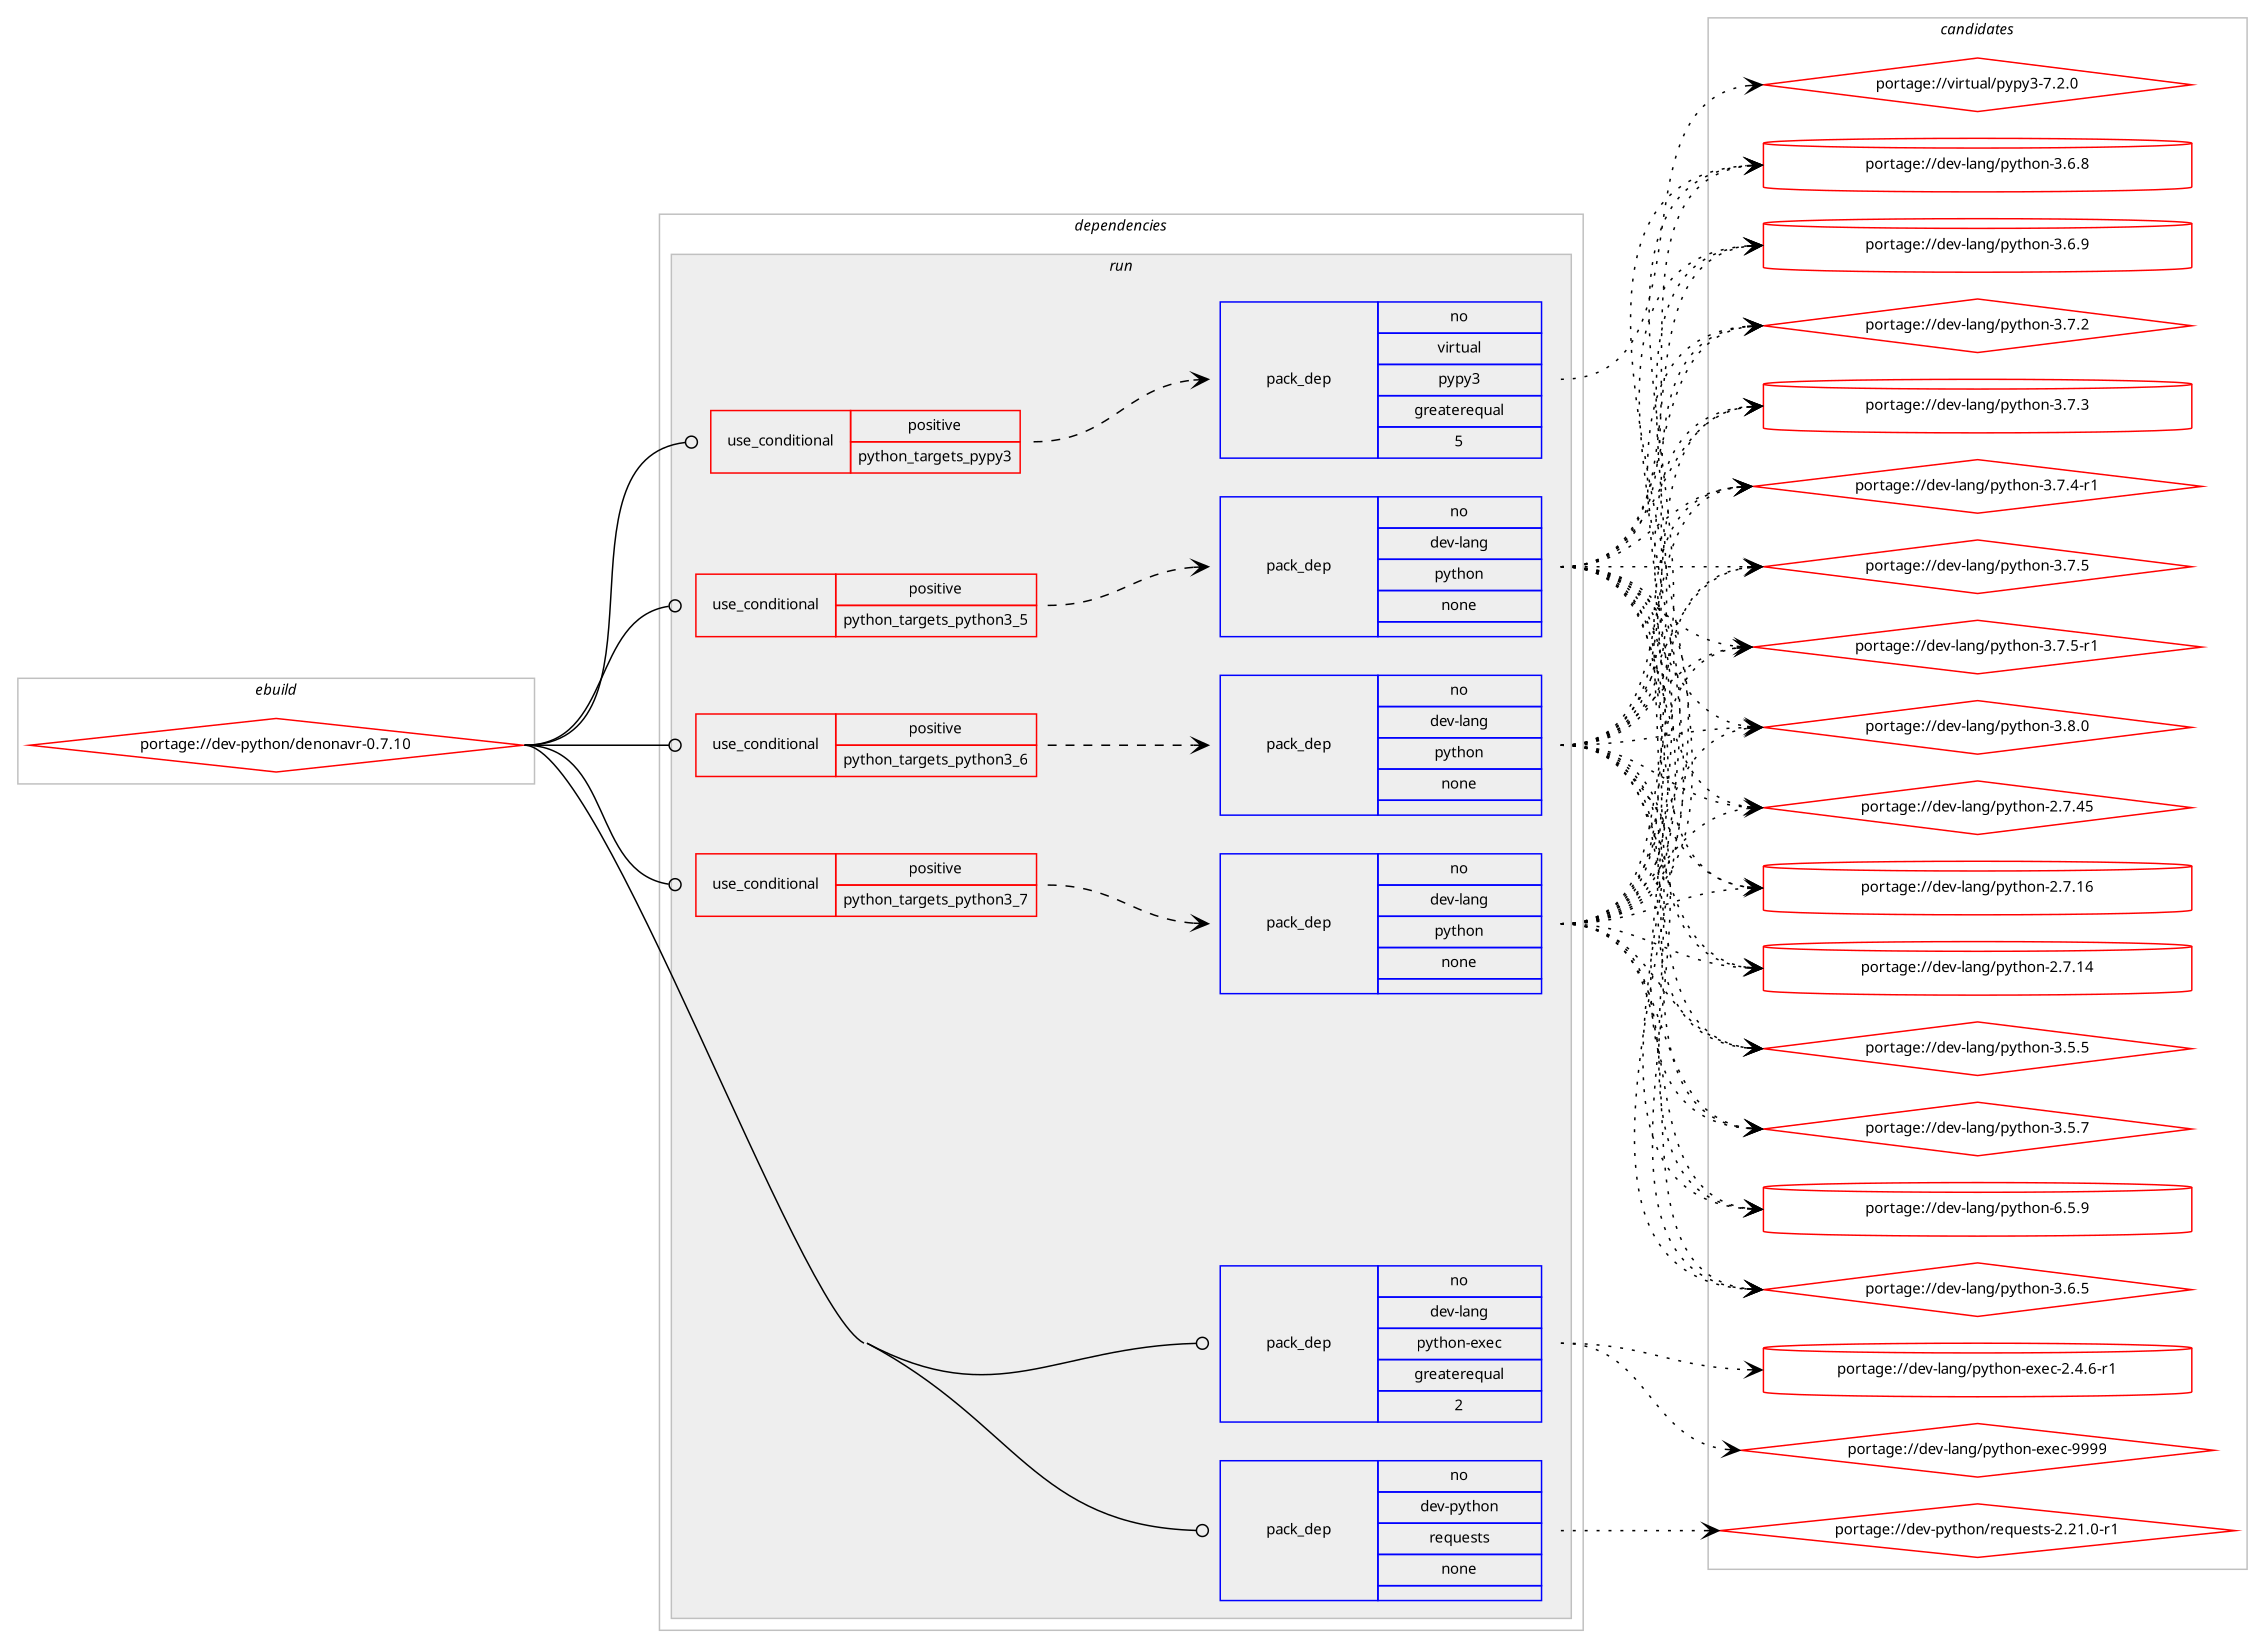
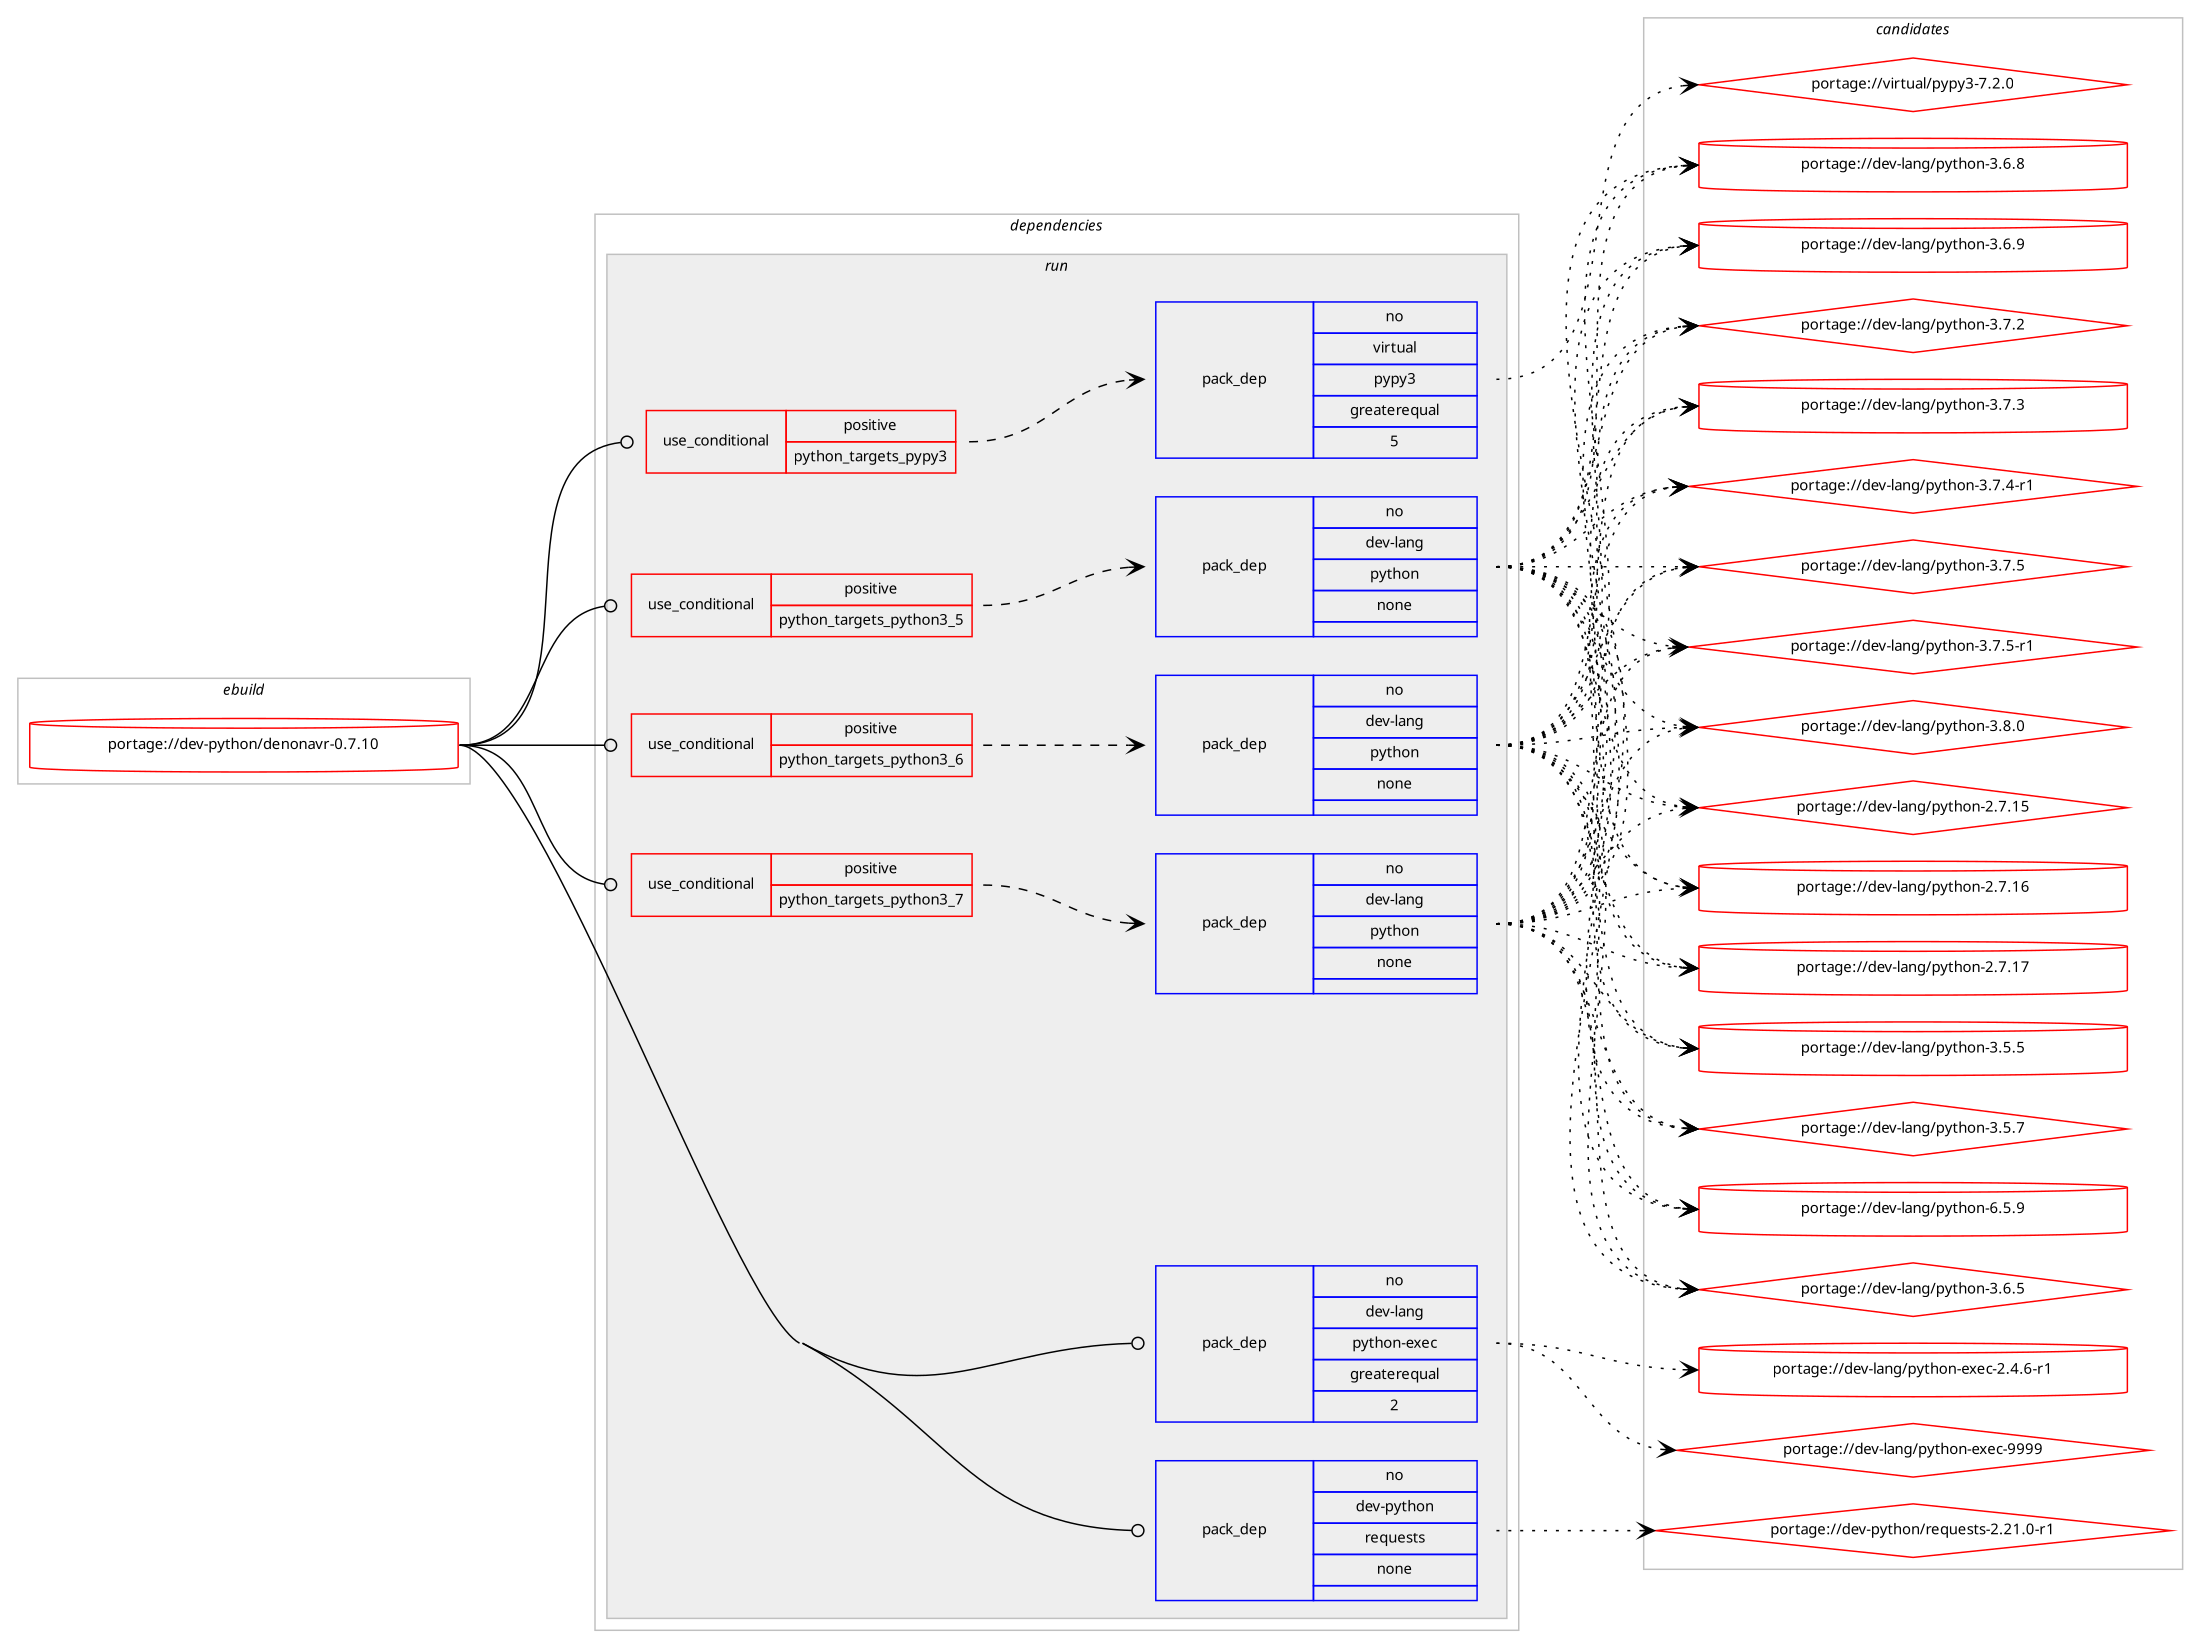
(276, 745) -> (244, 745)
(1978, 808) -> (1913, 808)
(1978, 968) -> (1913, 968)
(1978, 1049) -> (1913, 1049)
